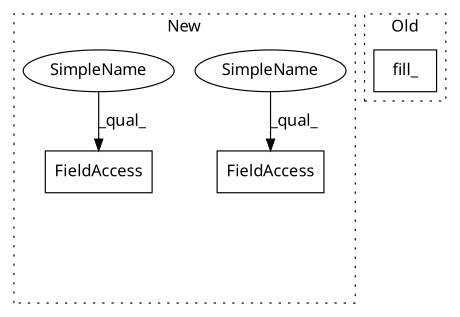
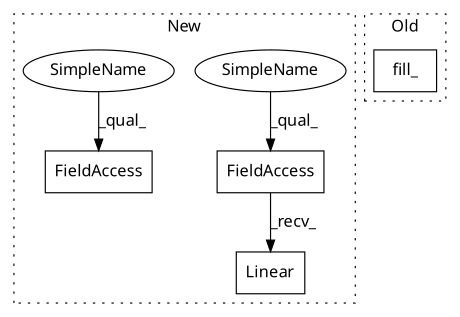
none -> (271, 273)
